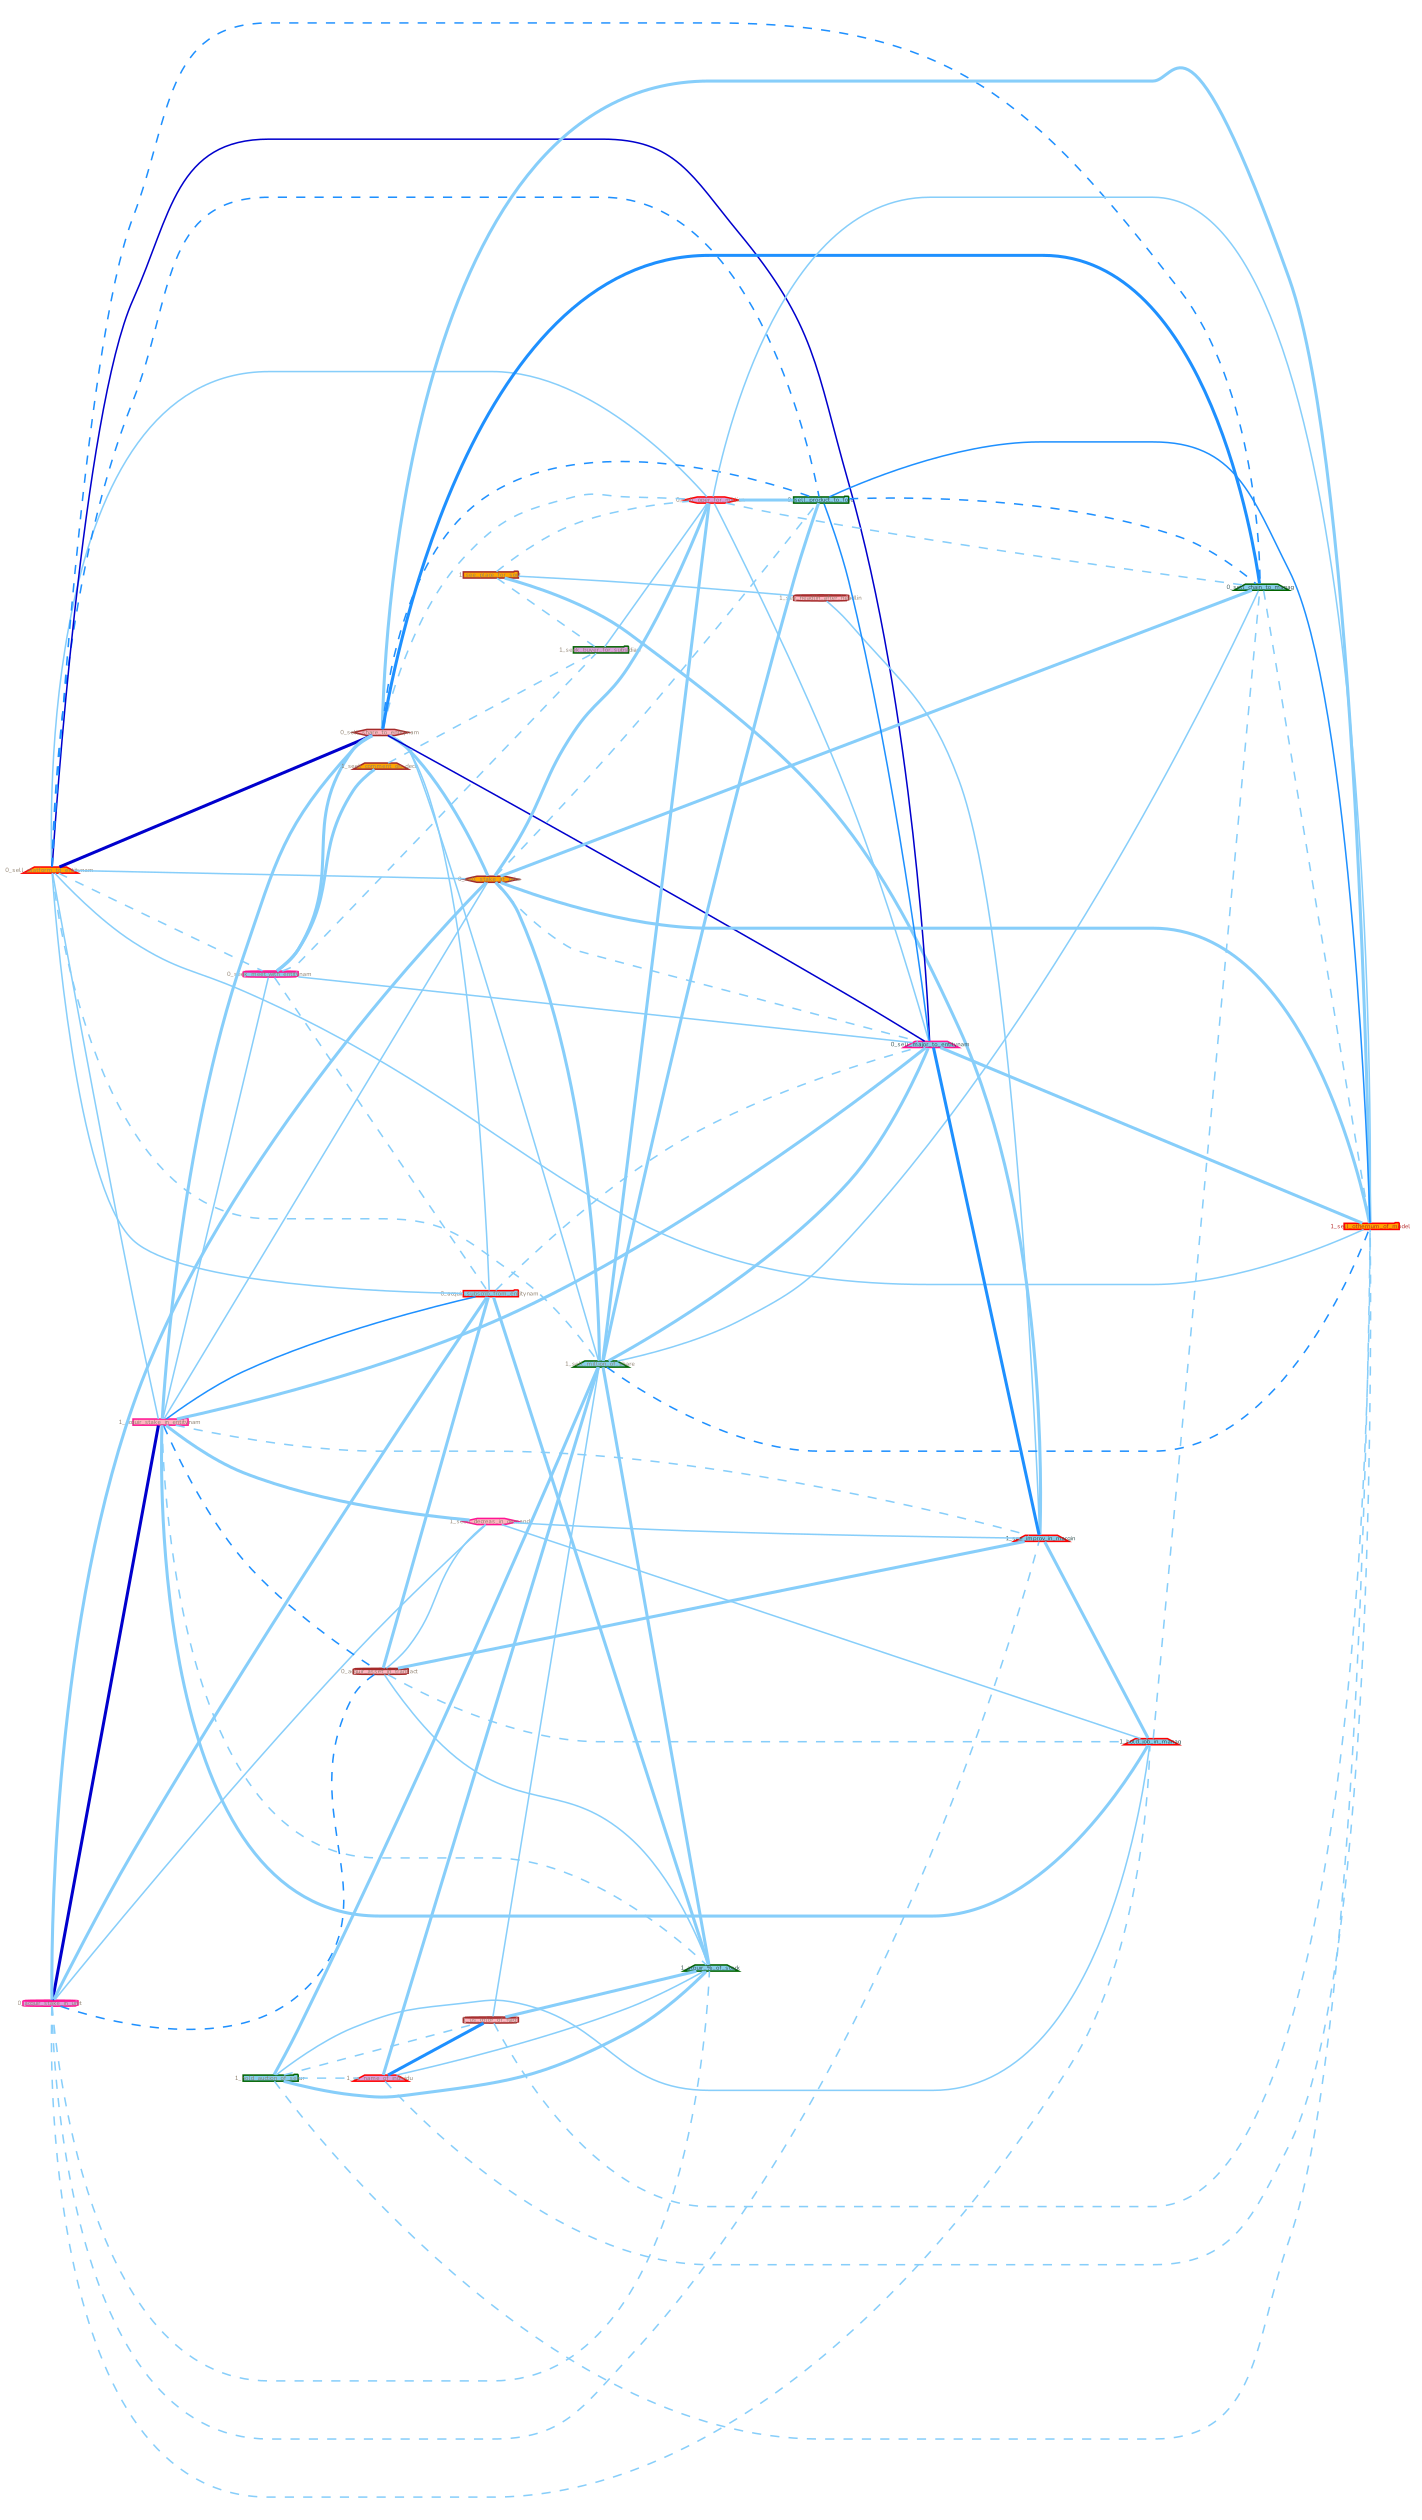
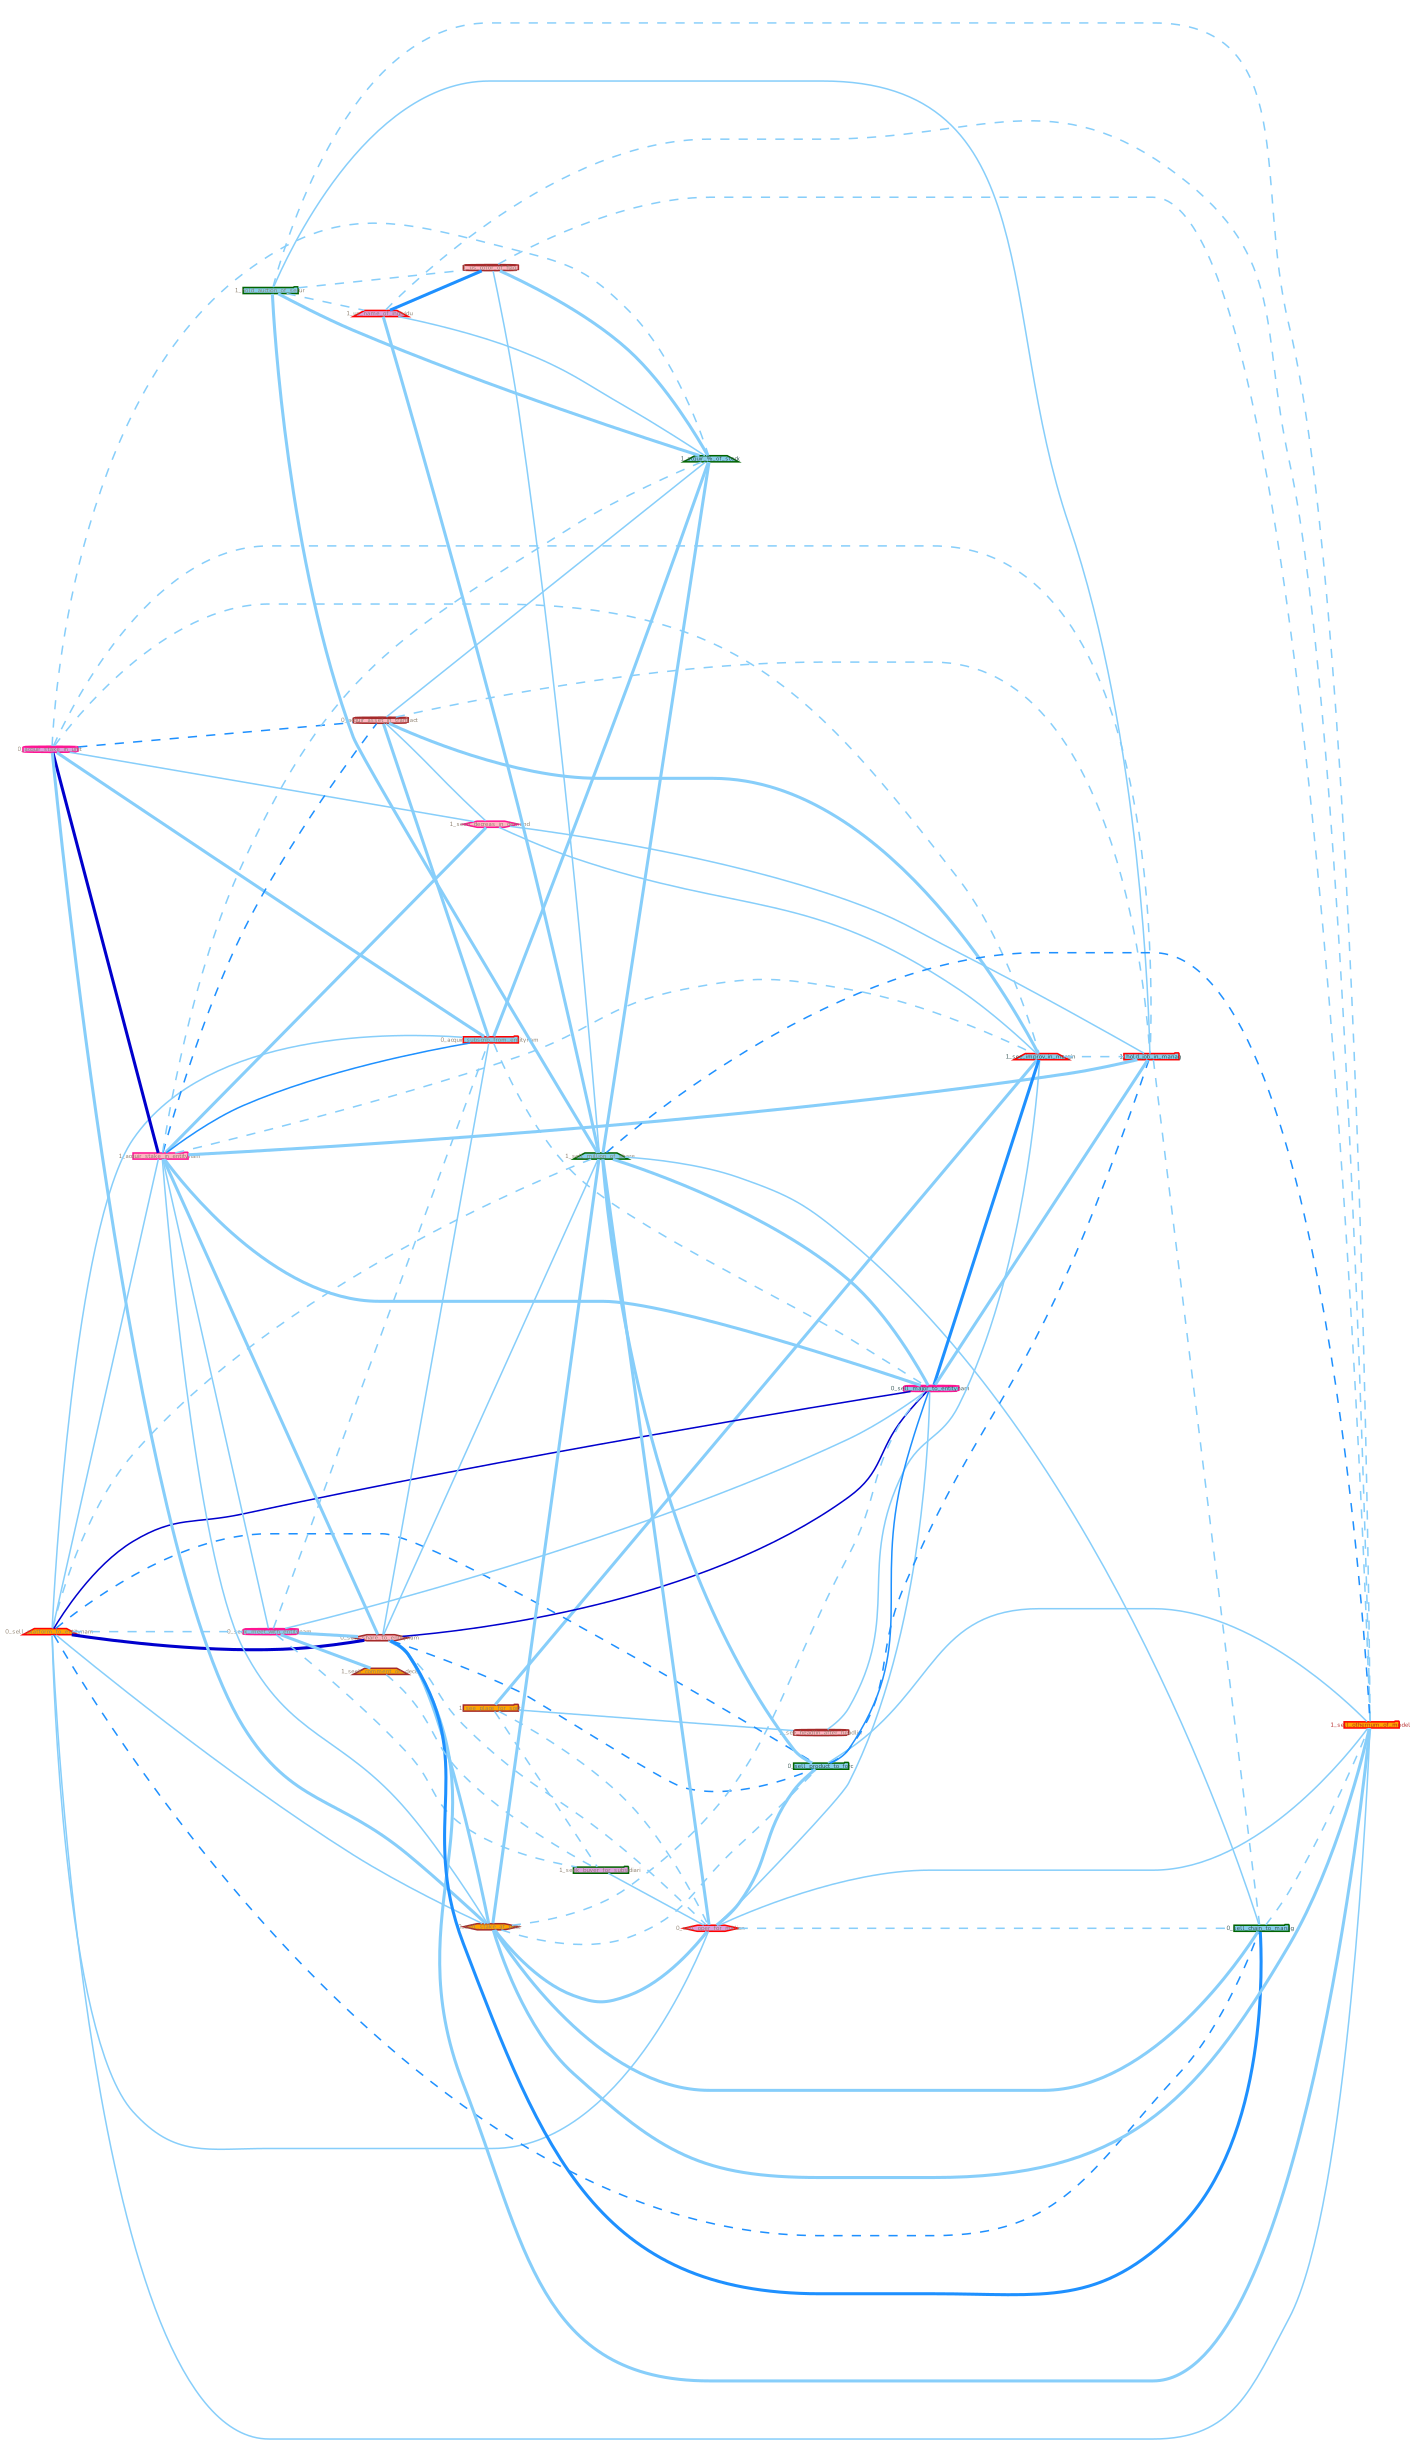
(1061, 510) -> (992, 1416)
(1262, 587) -> (1262, 1928)
(1310, 630) -> (1085, 1609)
(931, 1044) -> (931, 1388)
(1151, 1135) -> (1042, 1222)
(1096, 1640) -> (1094, 1057)
(1151, 1742) -> (1151, 1057)
